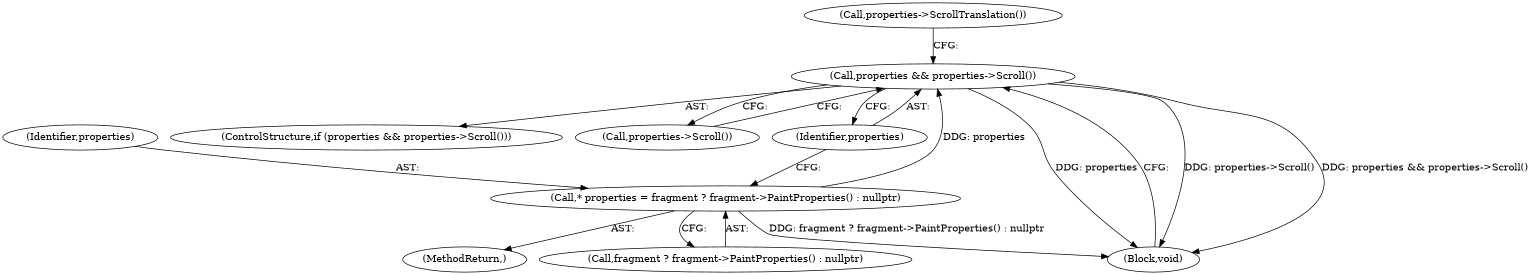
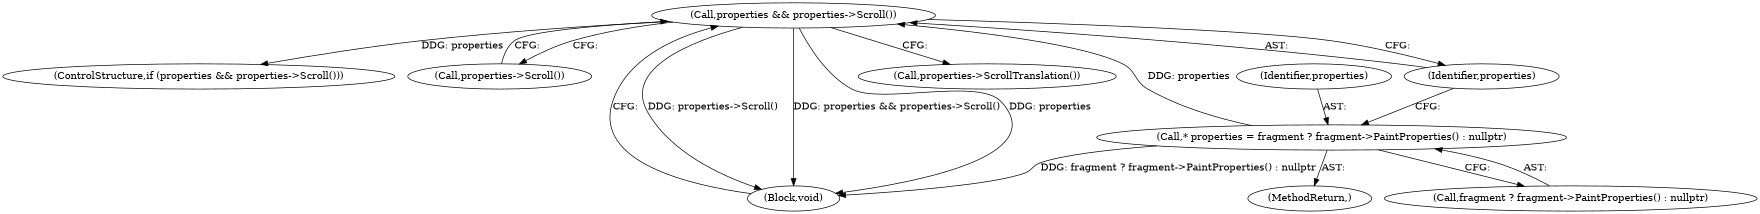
(933, 42) -> (887, 45)
(699, 107) -> (463, 46)
